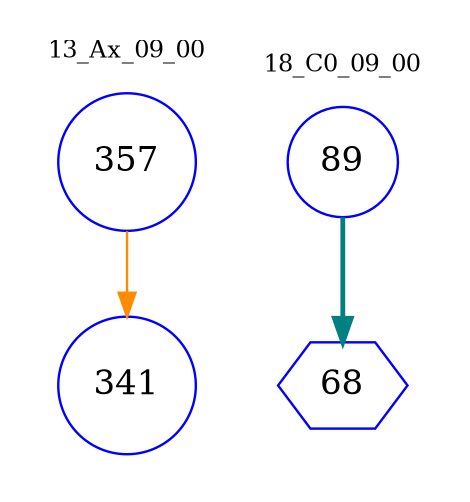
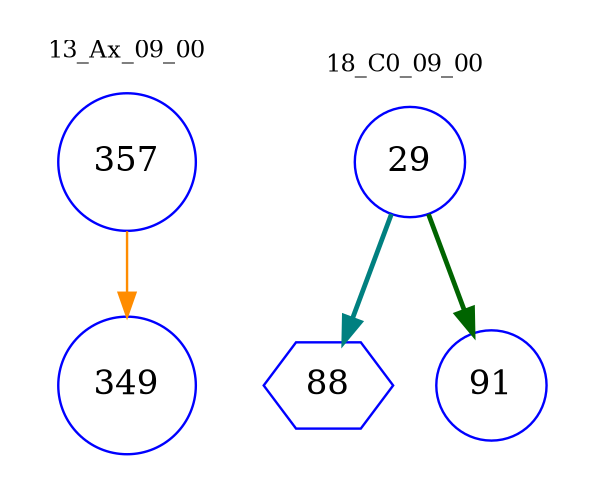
(343, 162) -> (410, 162)
(127, 385) -> (127, 385)
(343, 385) -> (328, 385)
none -> (491, 385)
